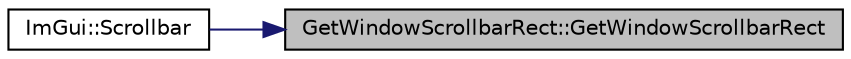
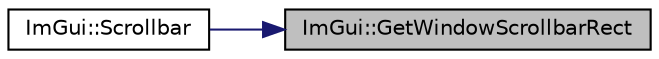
(564, 30) -> (468, 30)
